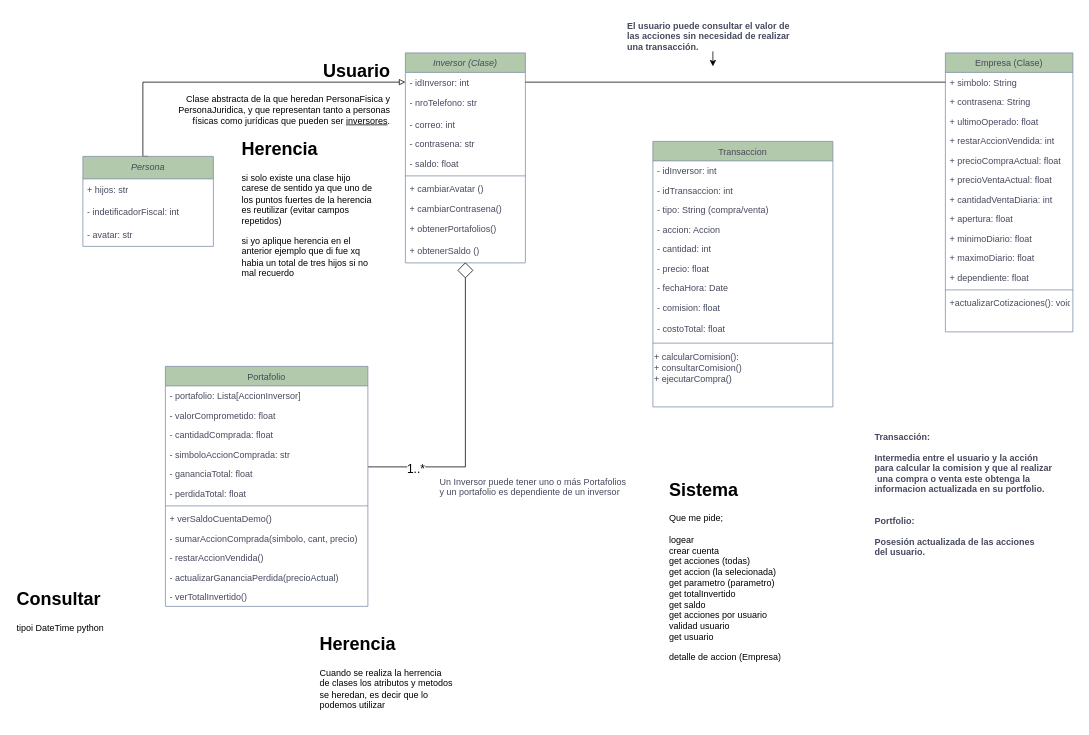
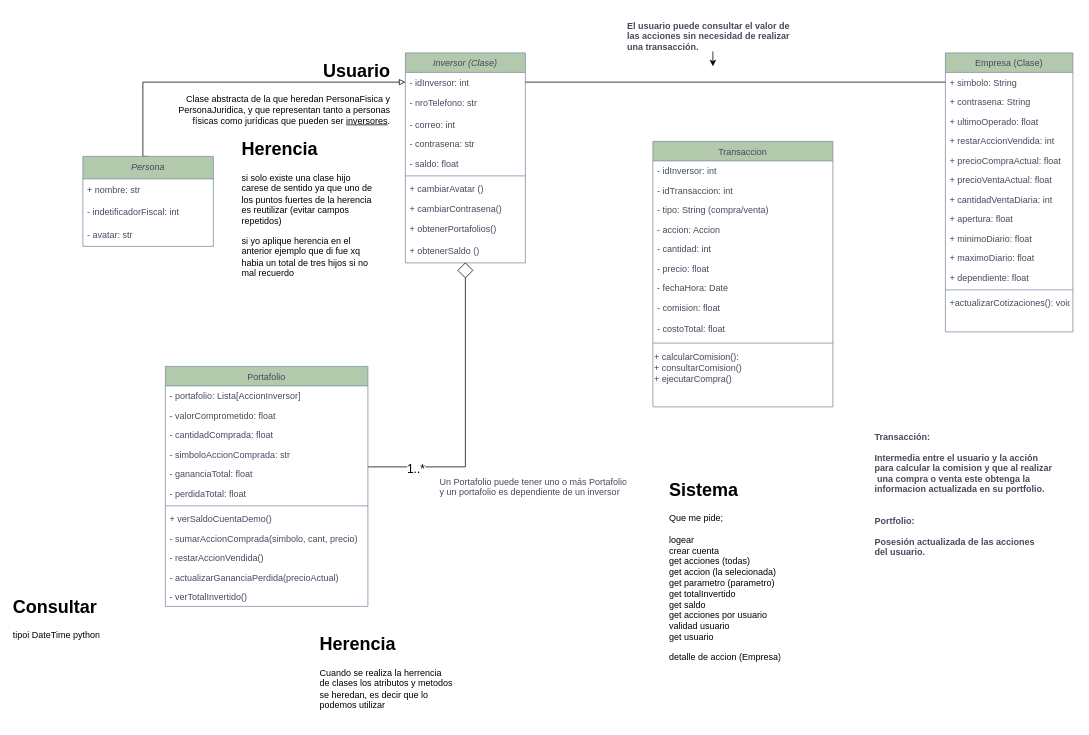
(113, 190) -> (117, 190)
(542, 482) -> (545, 482)
(83, 629) -> (79, 636)
